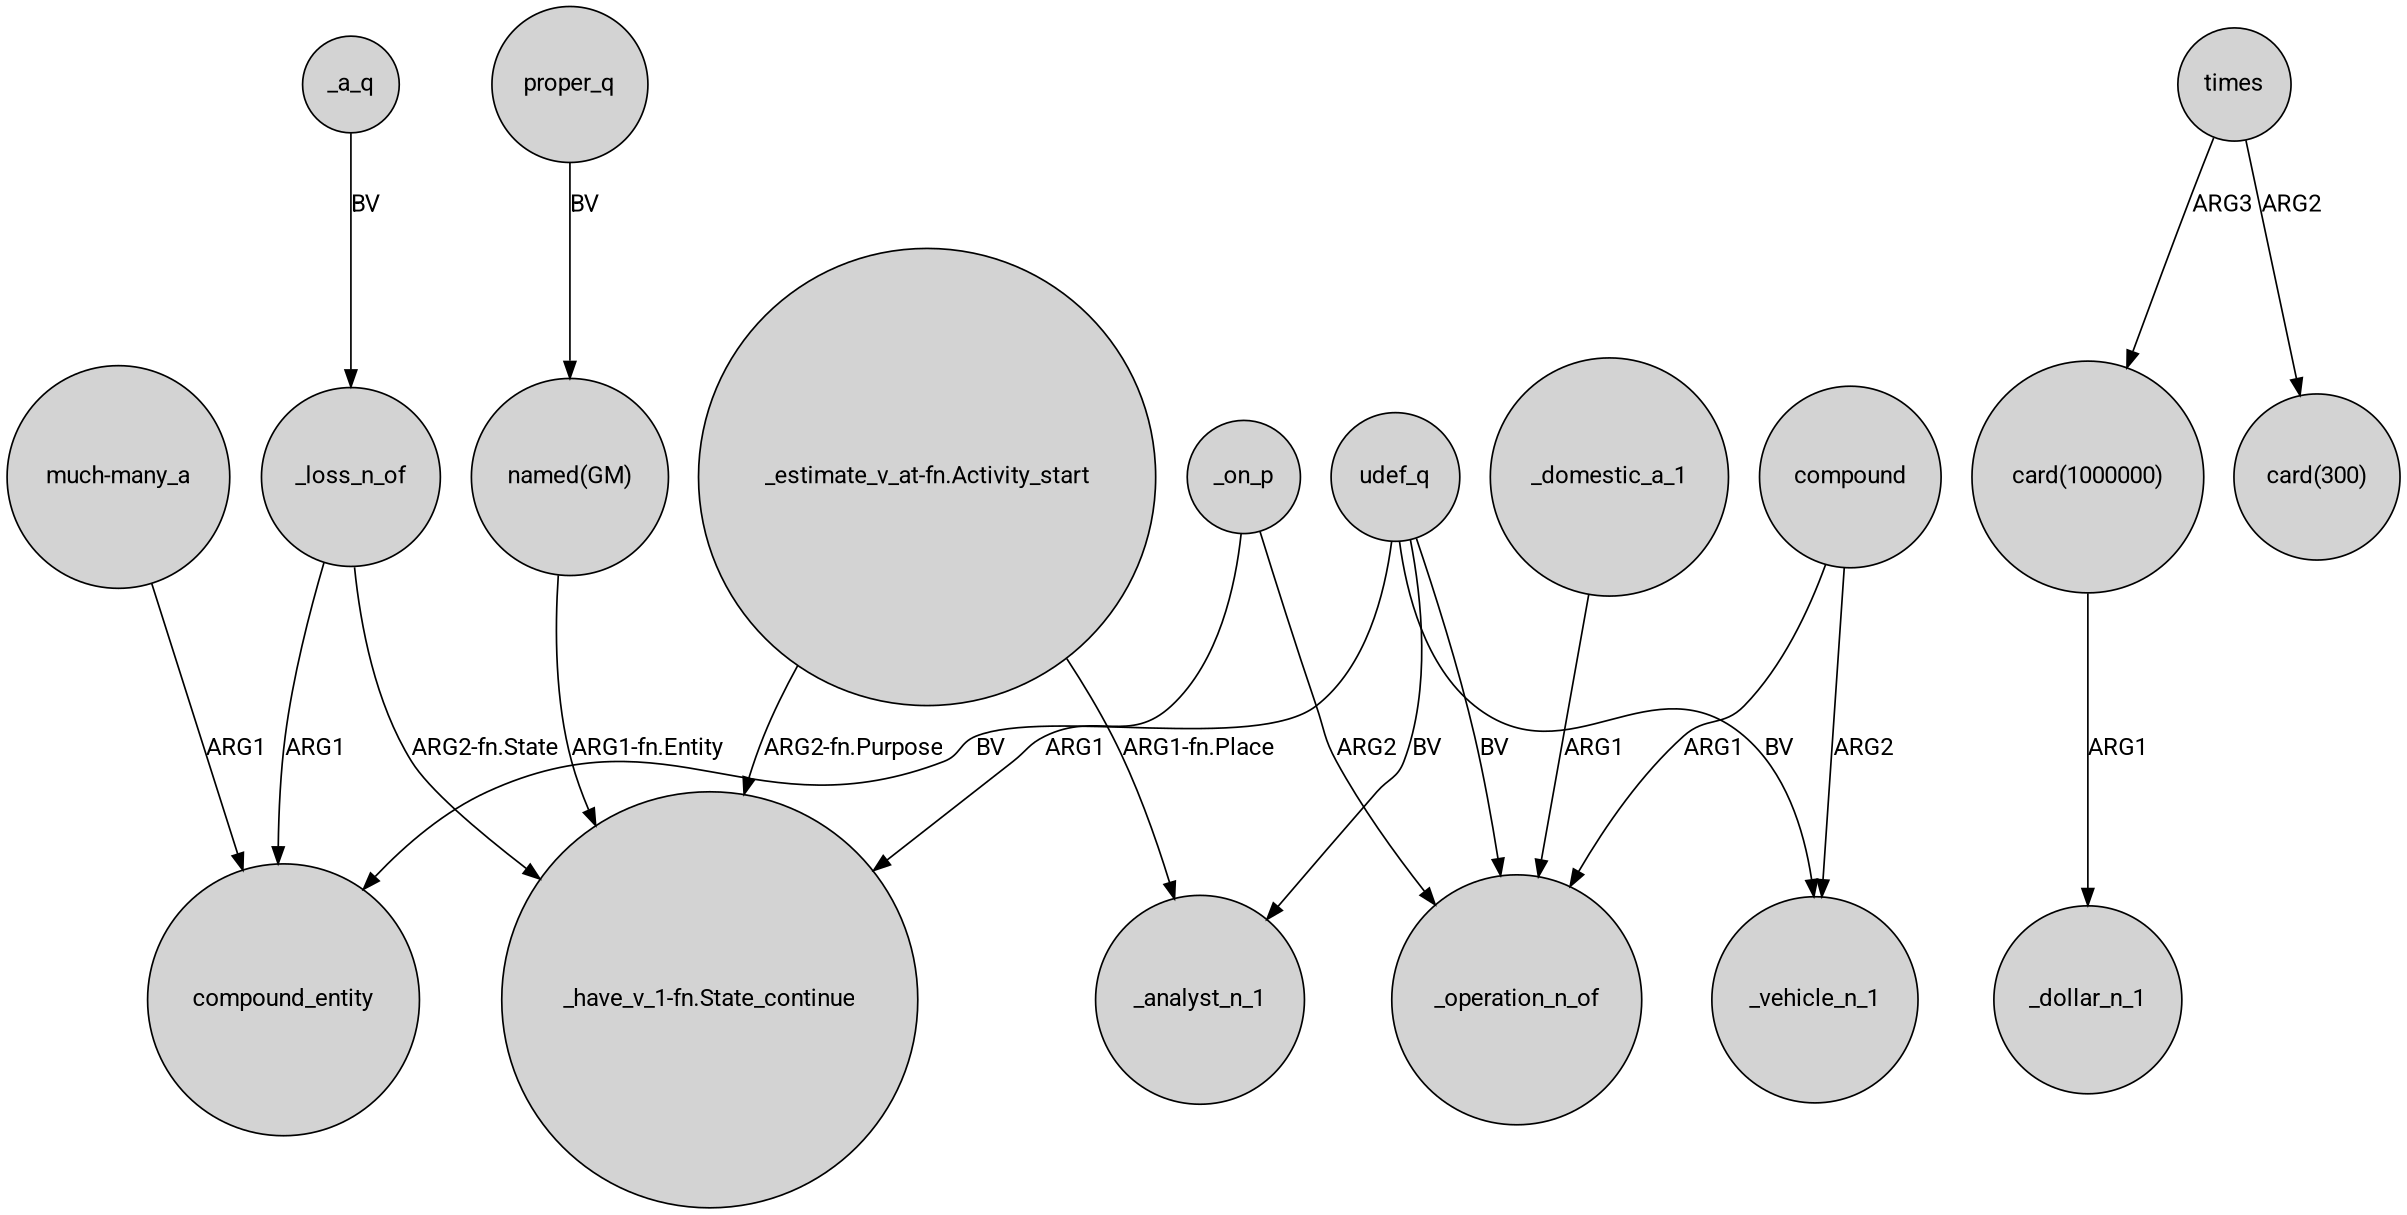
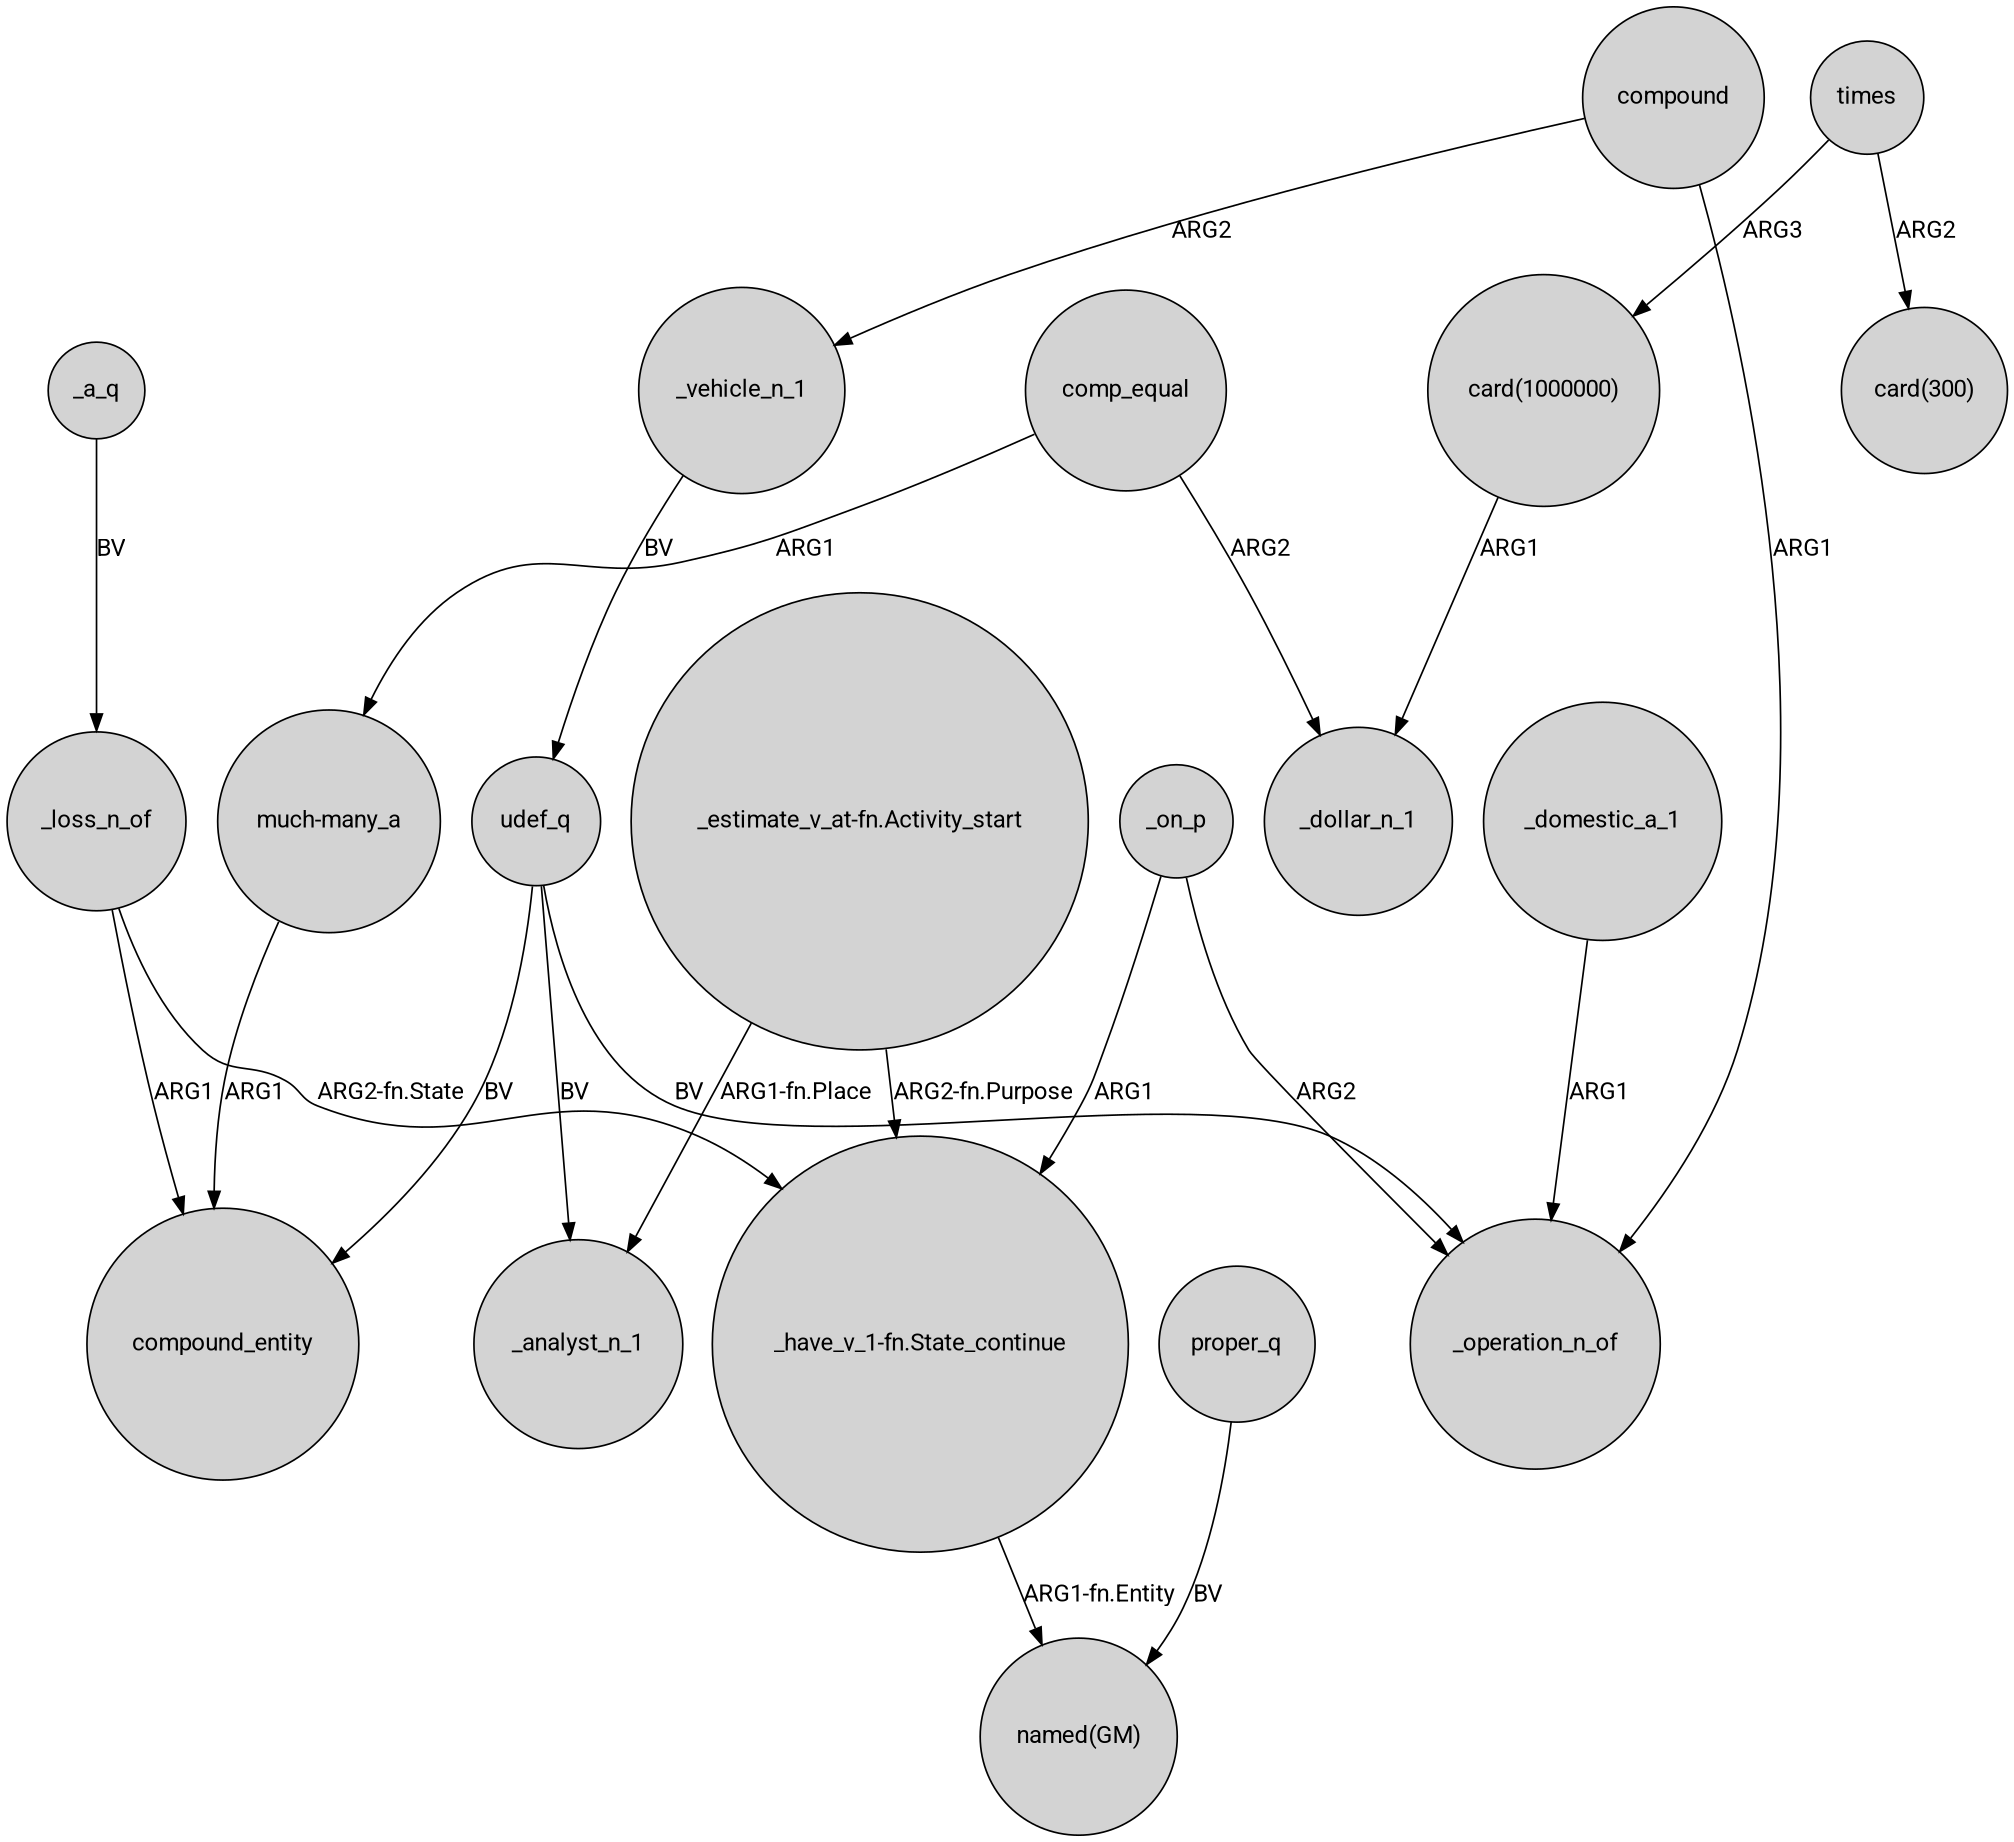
none -> (1126, 390)
(560, 694) -> (1017, 1583)
(1598, 723) -> (610, 604)
